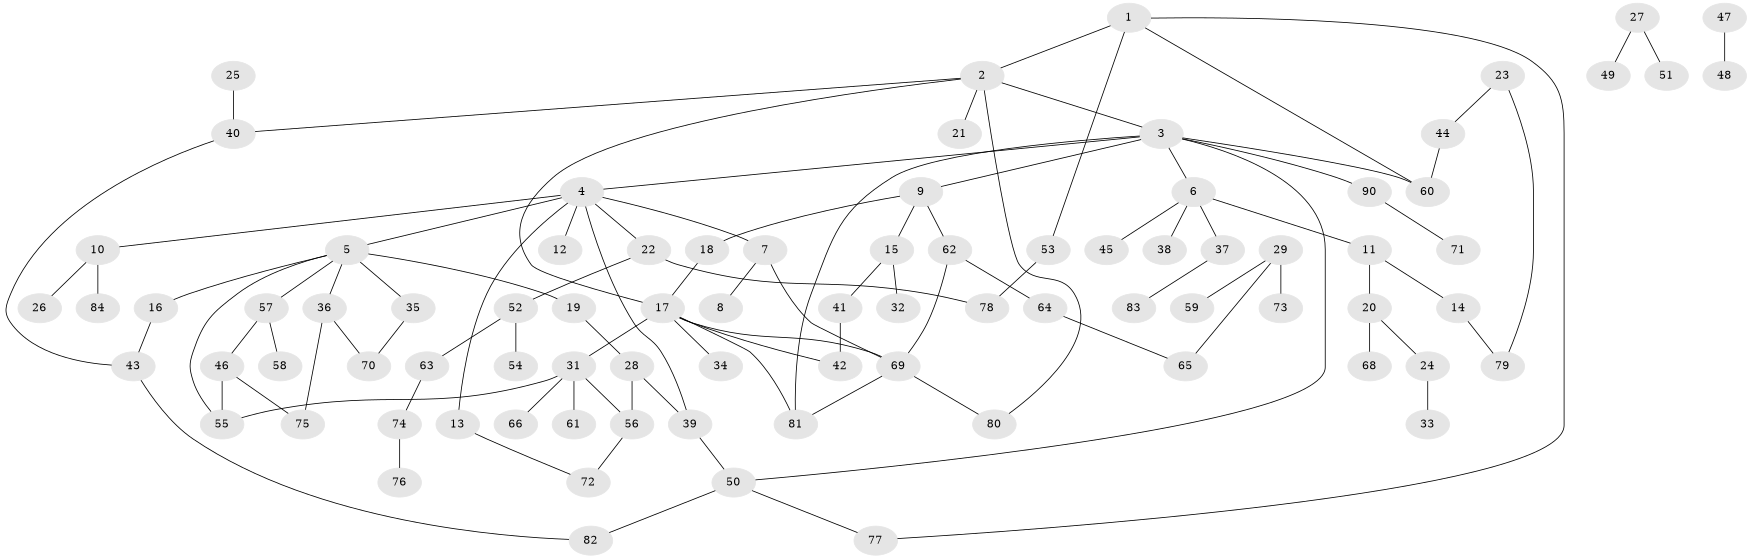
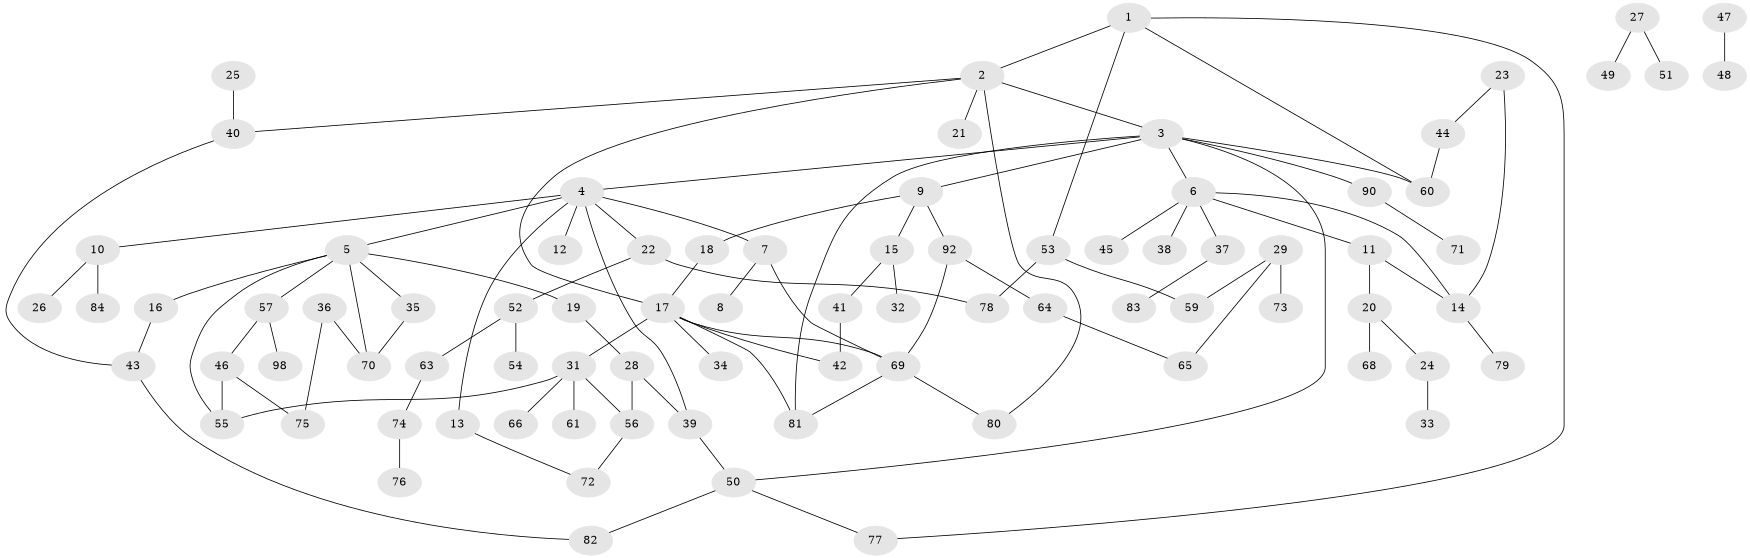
none -> (1348, 213)
(1533, 221) -> (1502, 196)
(950, 250) -> (950, 250)
(336, 279) -> (358, 308)
none -> (1120, 279)
(280, 366) -> (280, 366)
